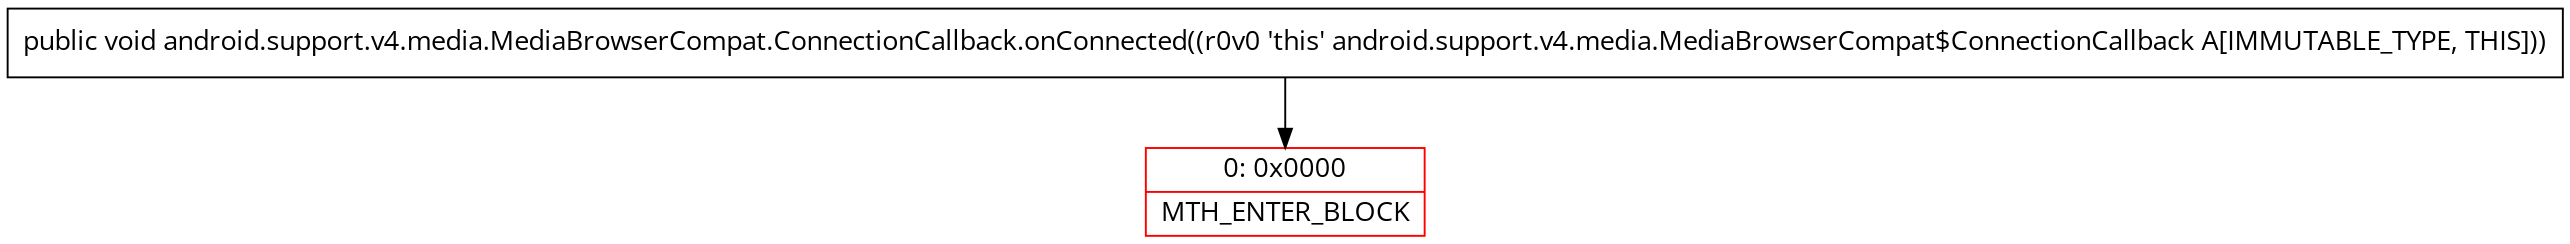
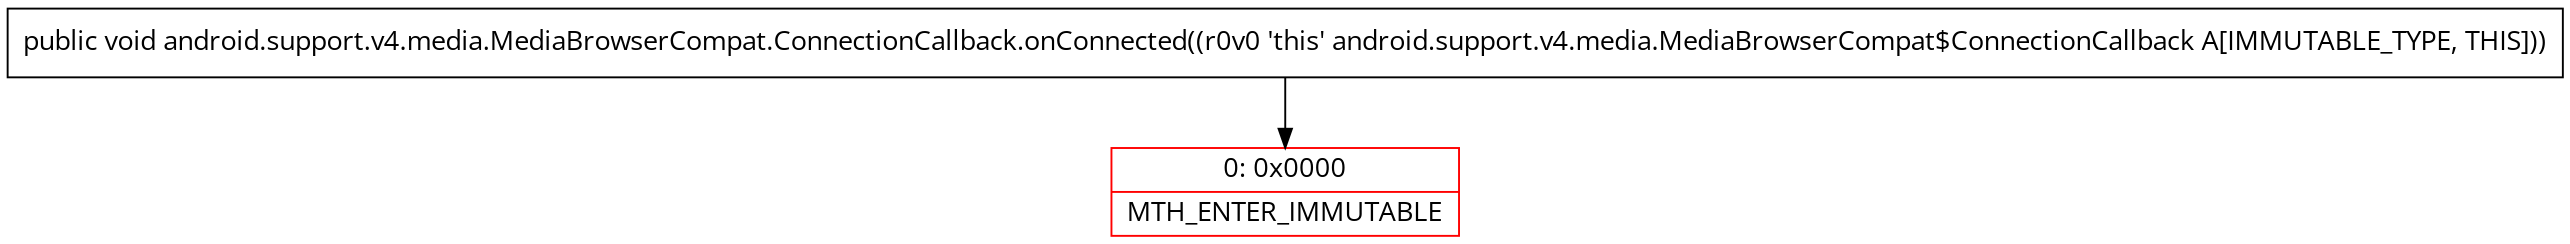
(1285, 213) -> (1285, 213)
